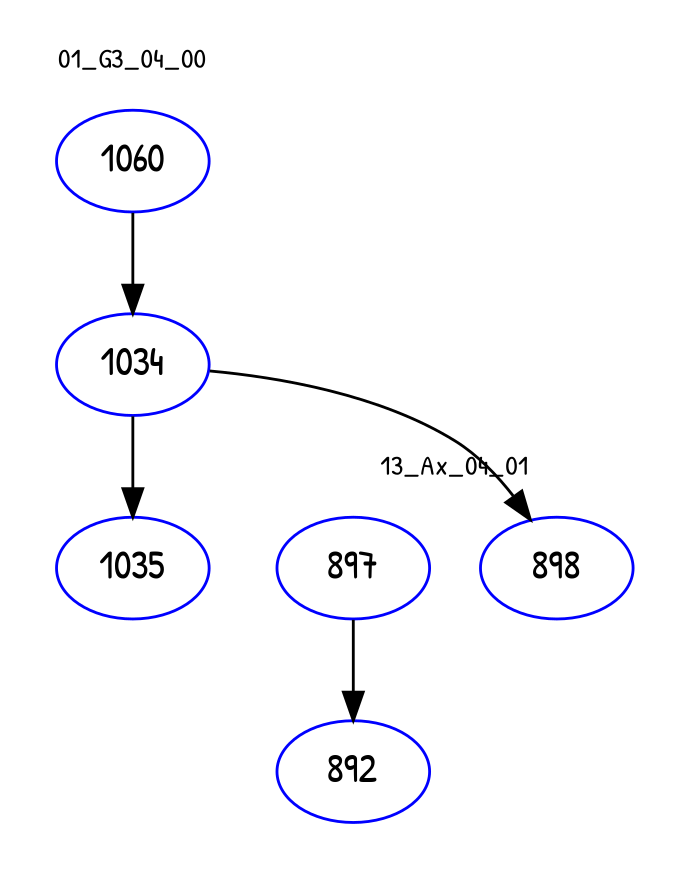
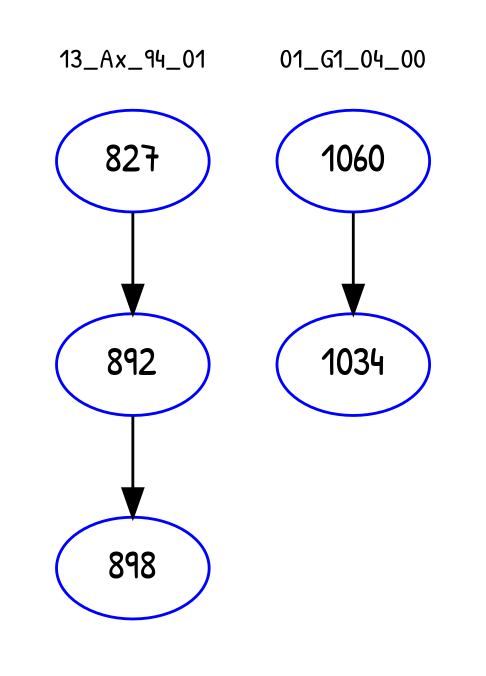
(133, 61) -> (353, 61)
(375, 404) -> (133, 452)
(455, 468) -> (133, 61)
(133, 568) -> none
(353, 568) -> (133, 161)
